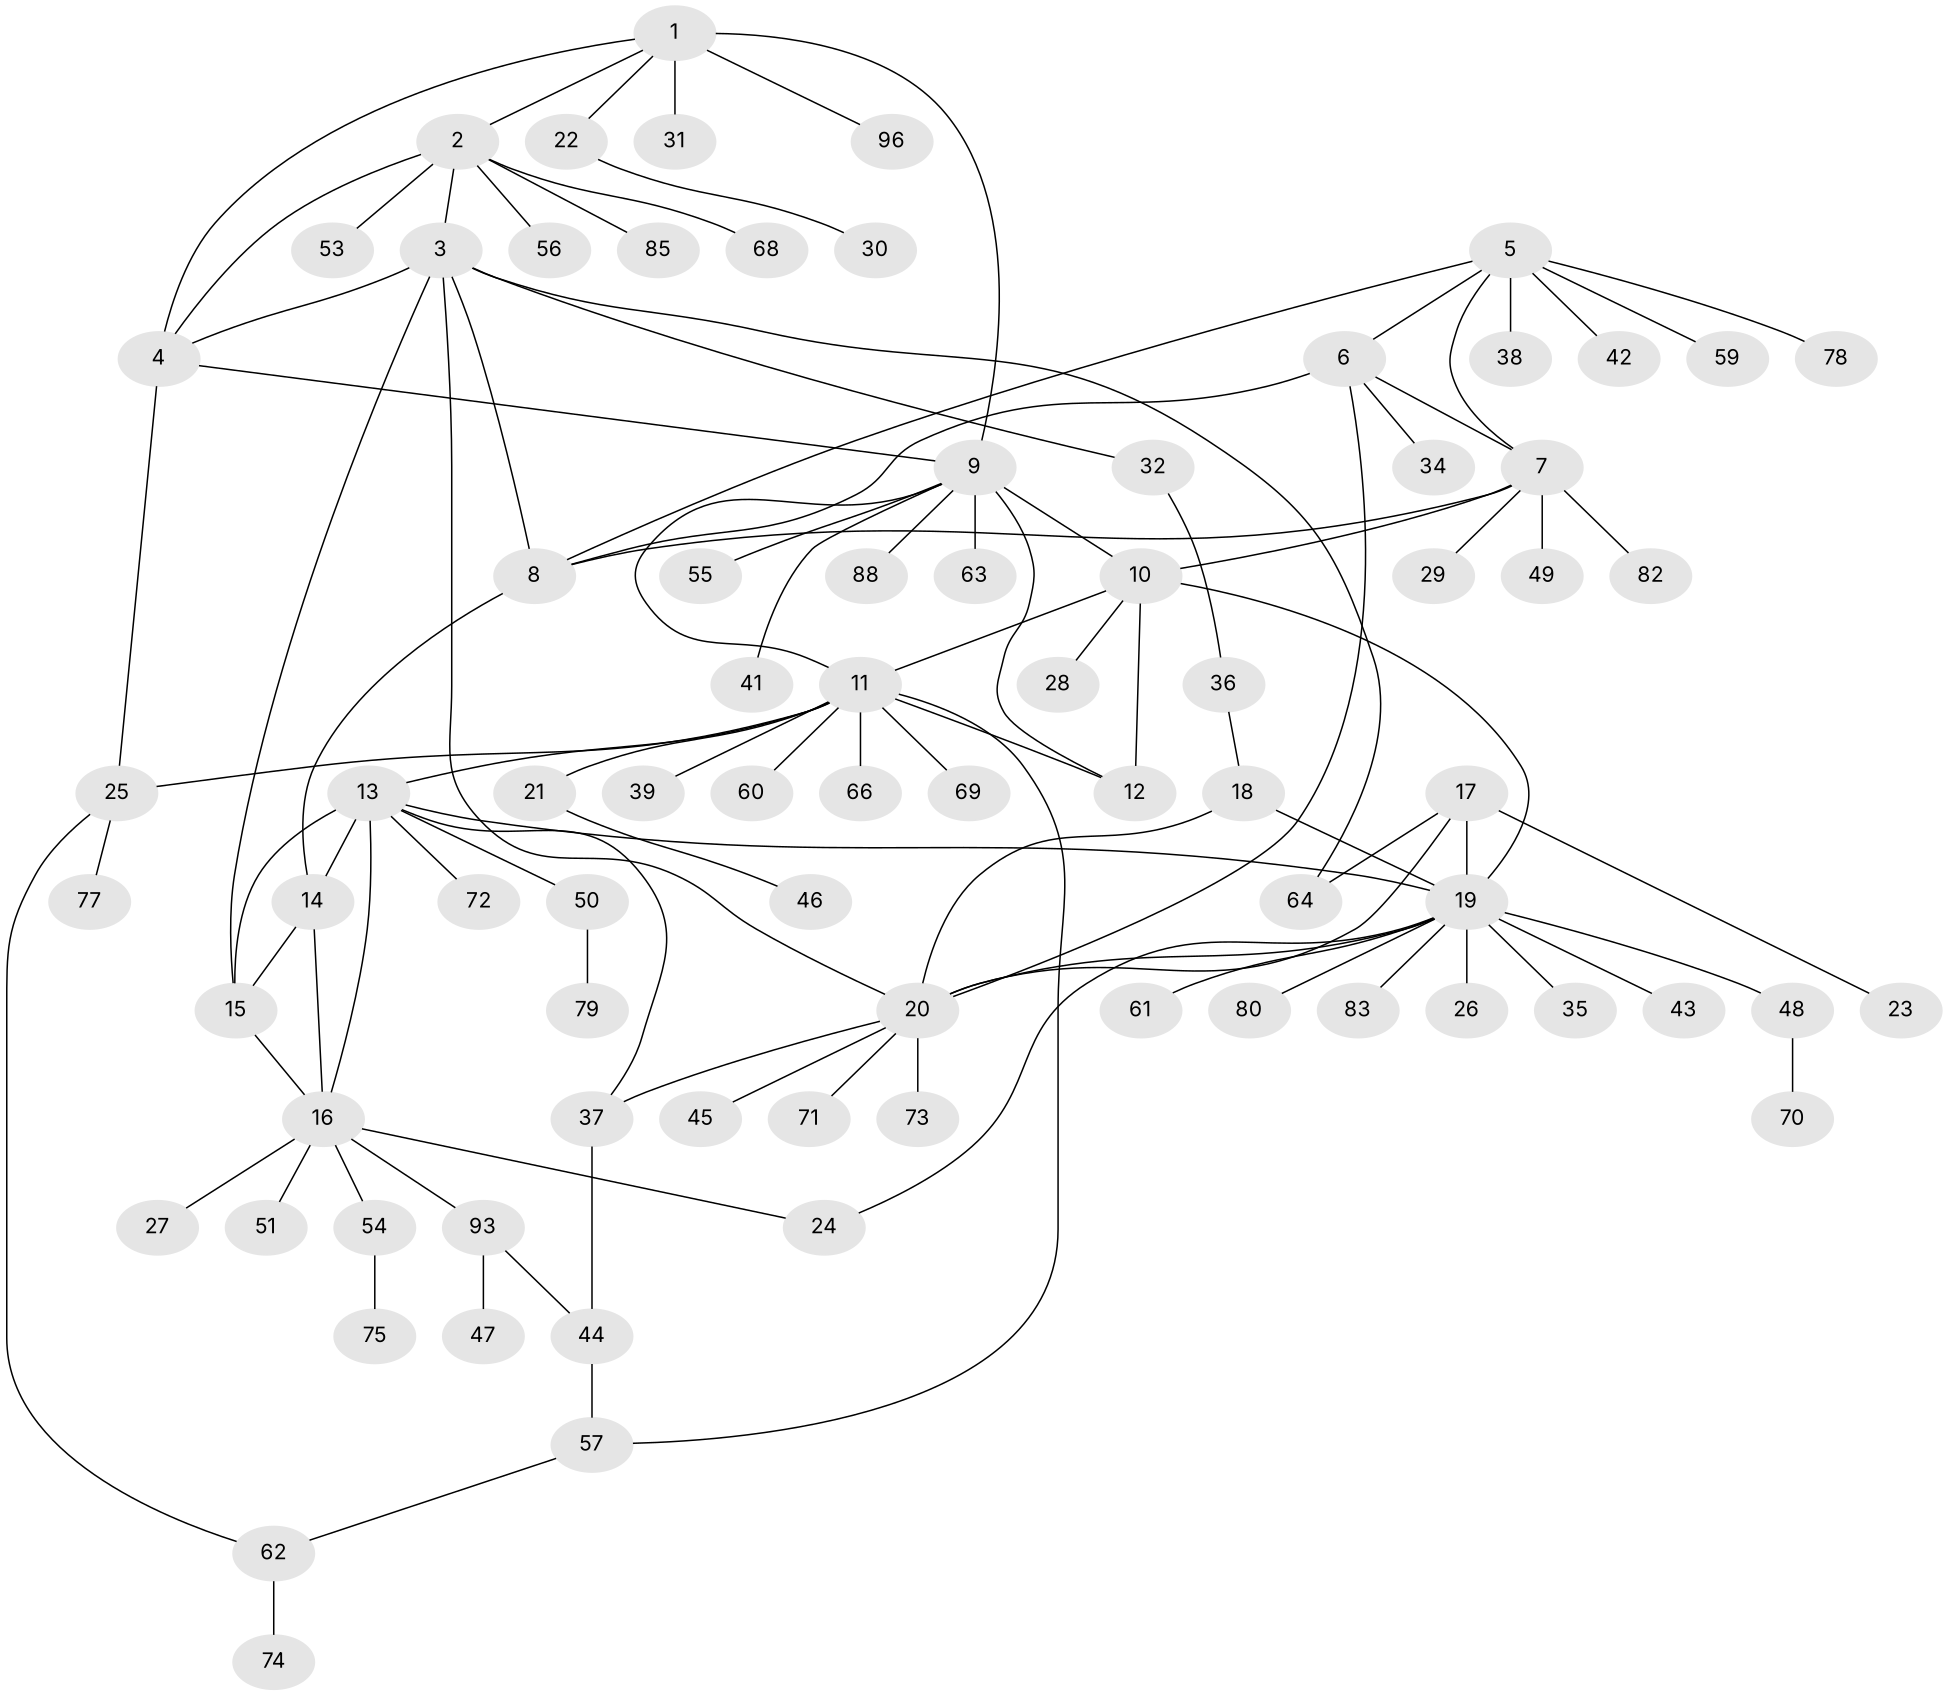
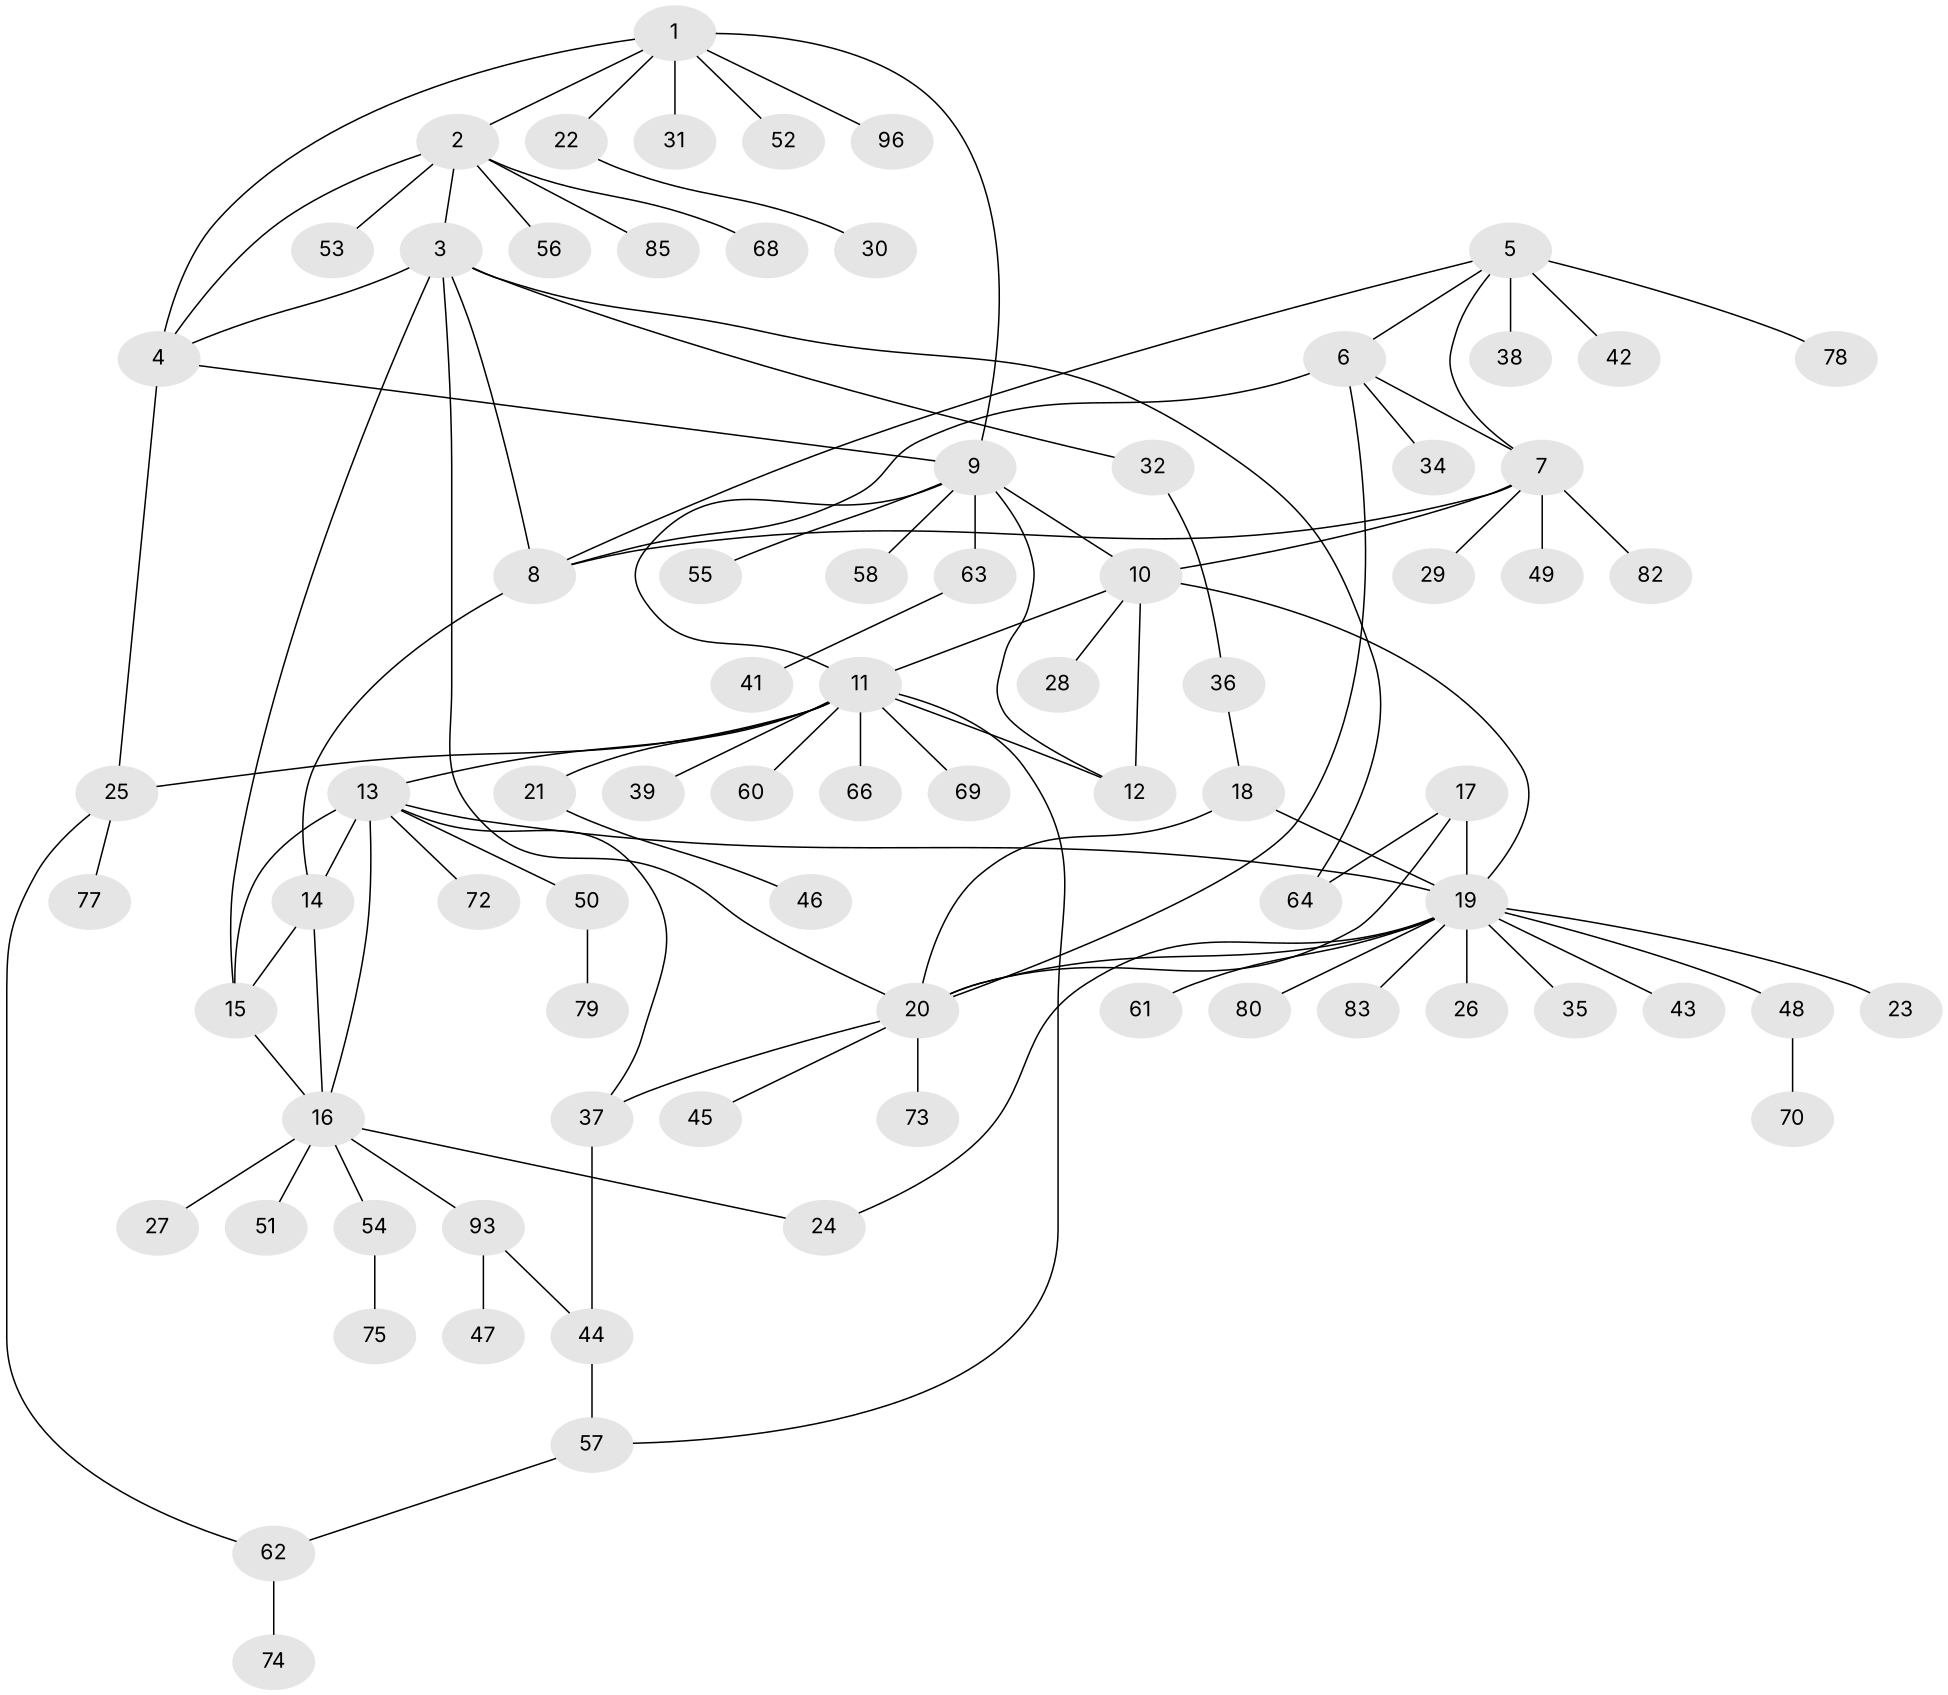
none -> (784, 142)
(1728, 359) -> none
(821, 543) -> (864, 630)
(867, 576) -> (867, 576)
(1684, 902) -> (1691, 942)
(809, 1119) -> none
